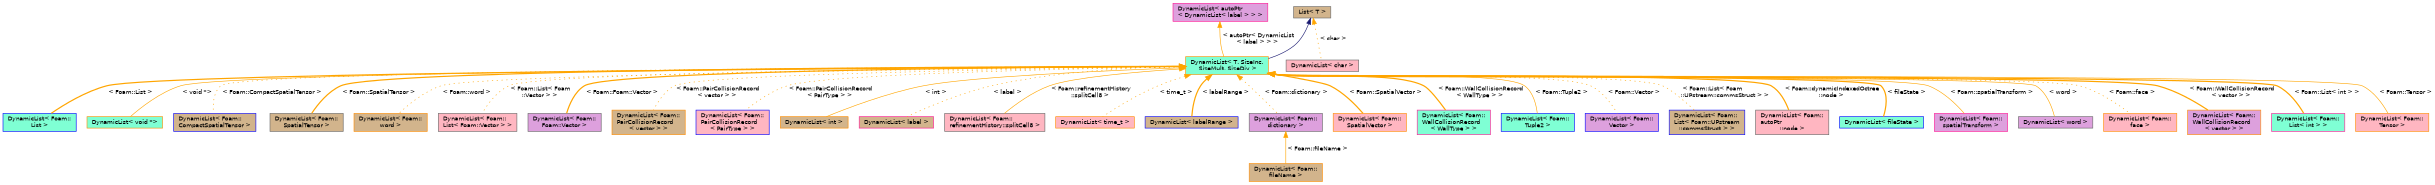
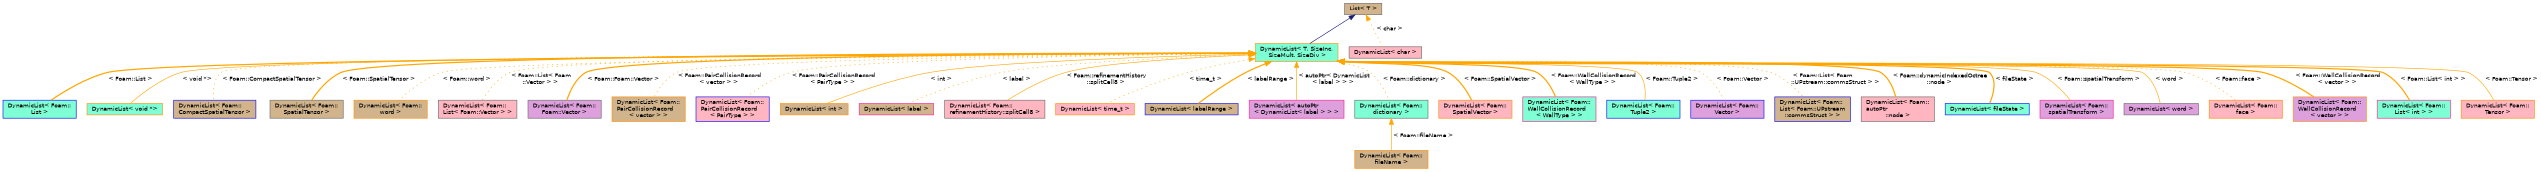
(1221, 42) -> (1297, 84)
(1286, 122) -> (1391, 109)
